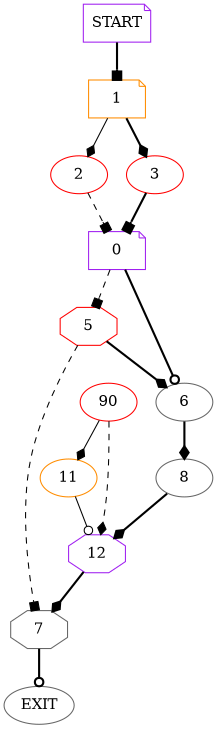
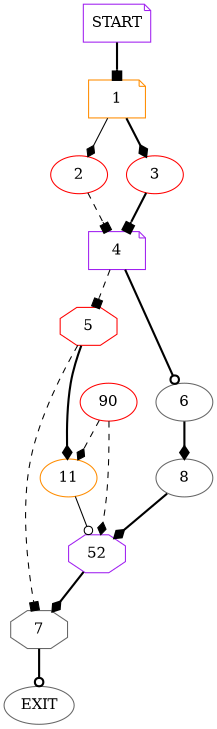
(117, 251) -> (117, 251)
(131, 360) -> (69, 395)
(92, 434) -> (92, 434)
(97, 554) -> (97, 554)
